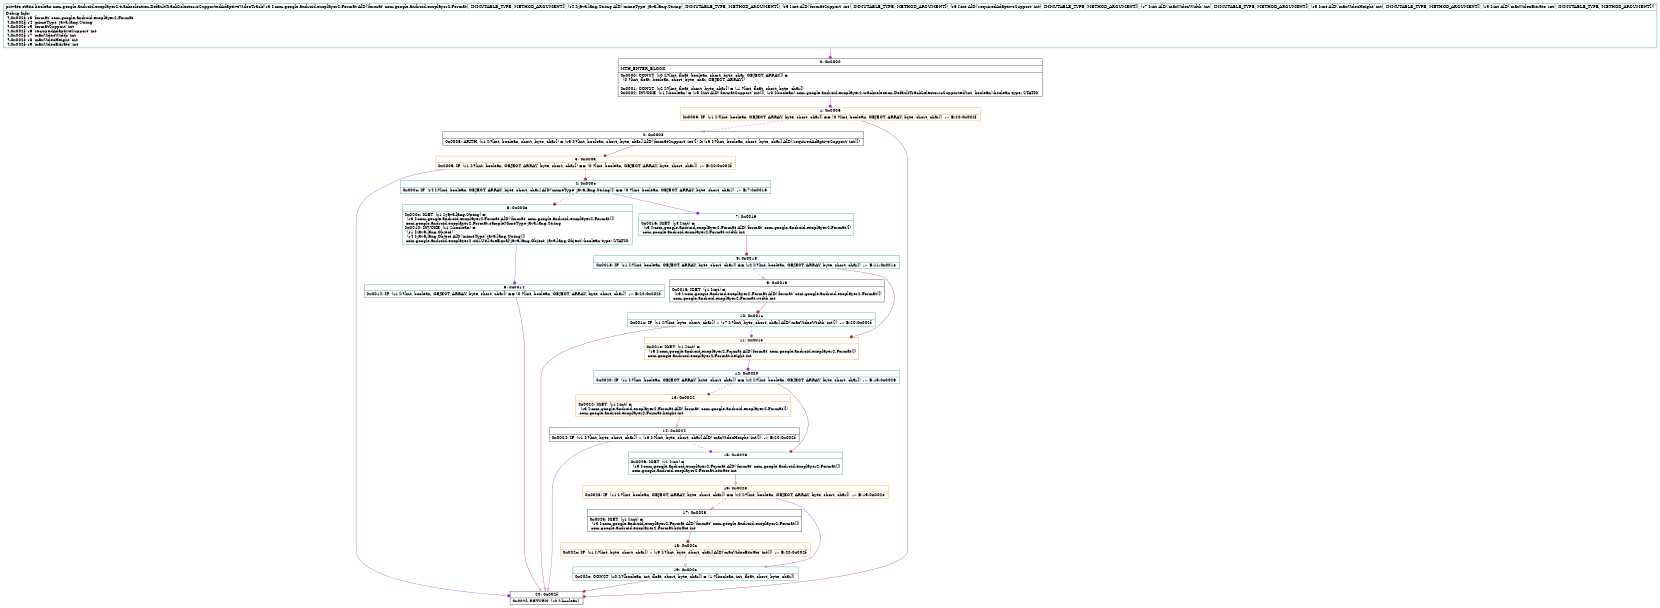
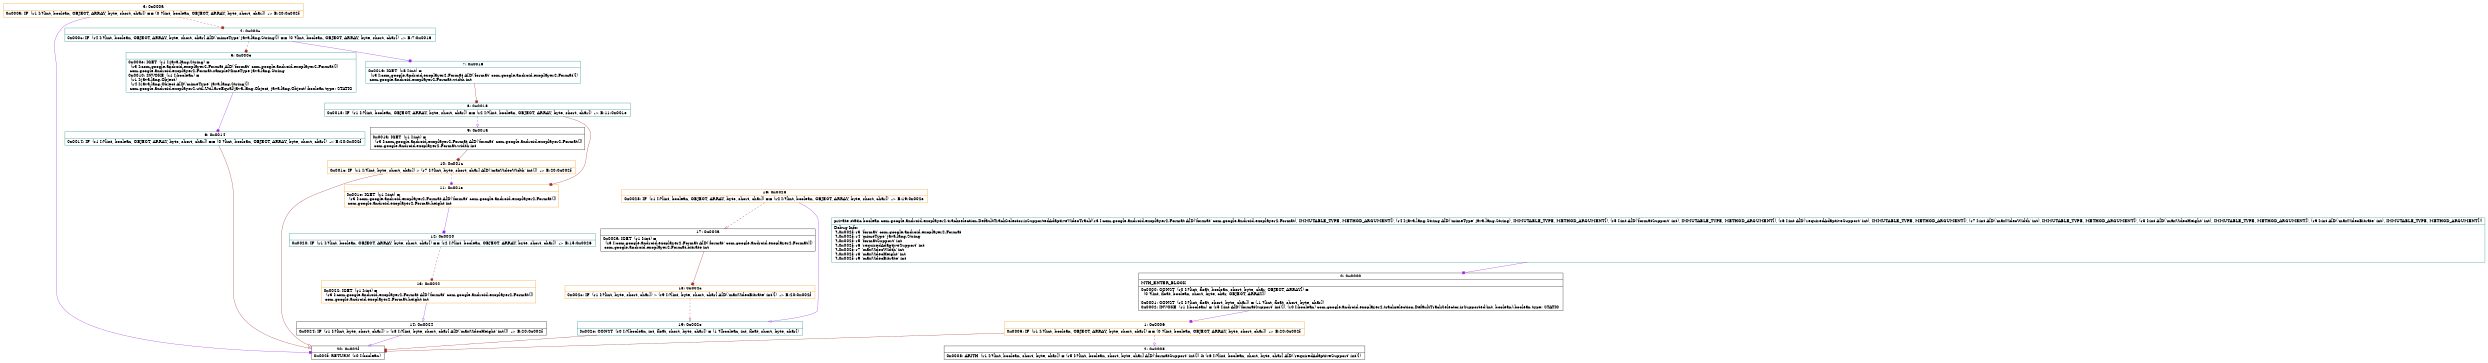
(621, 150) -> none
(751, 320) -> (451, 167)
(736, 463) -> none
